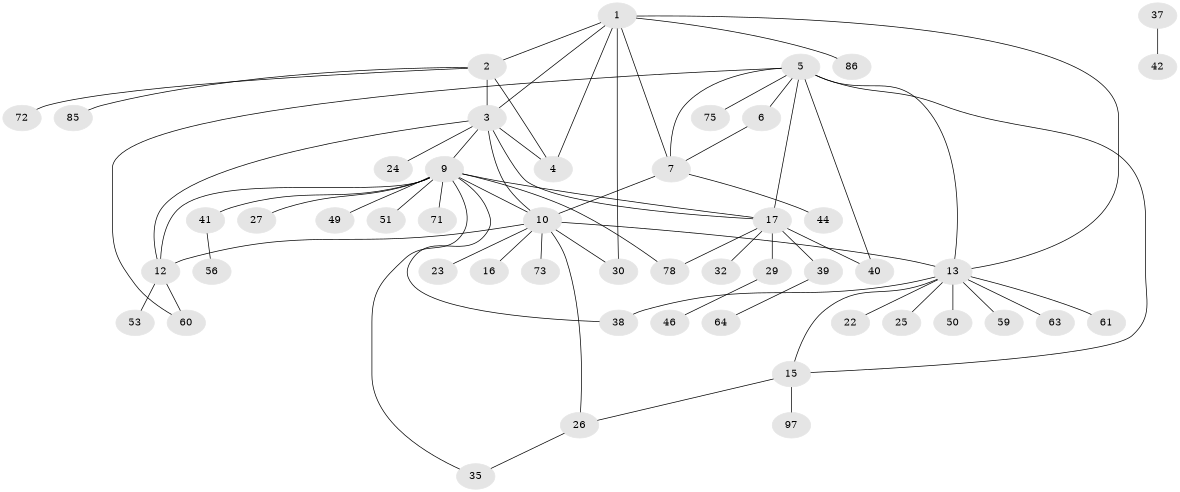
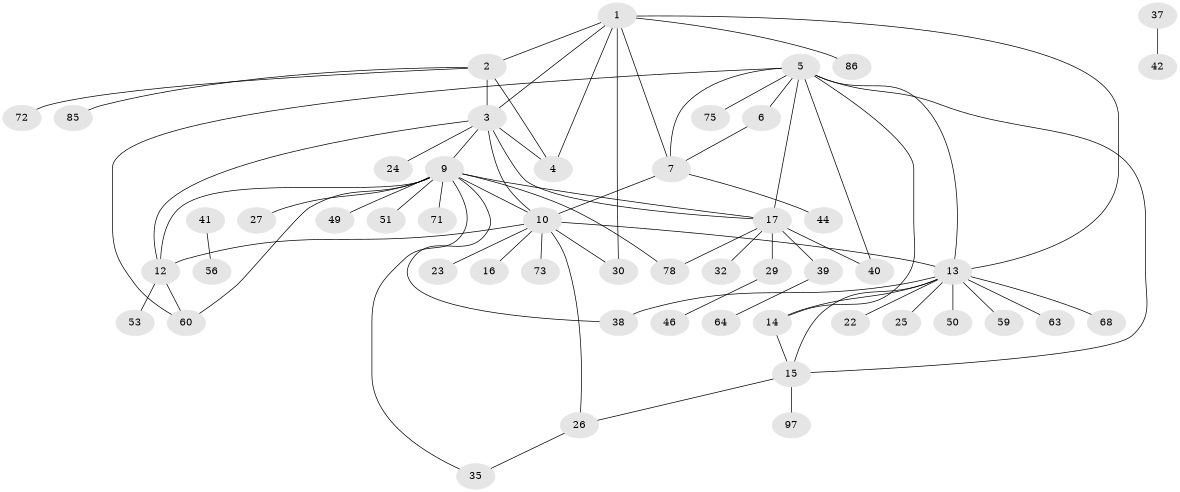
(320, 195) -> (299, 217)
none -> (772, 323)
(1106, 323) -> (1106, 323)
